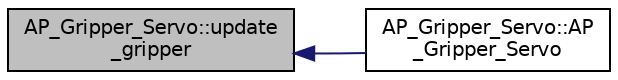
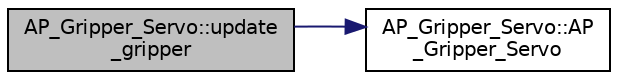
(340, 53) -> (320, 27)
